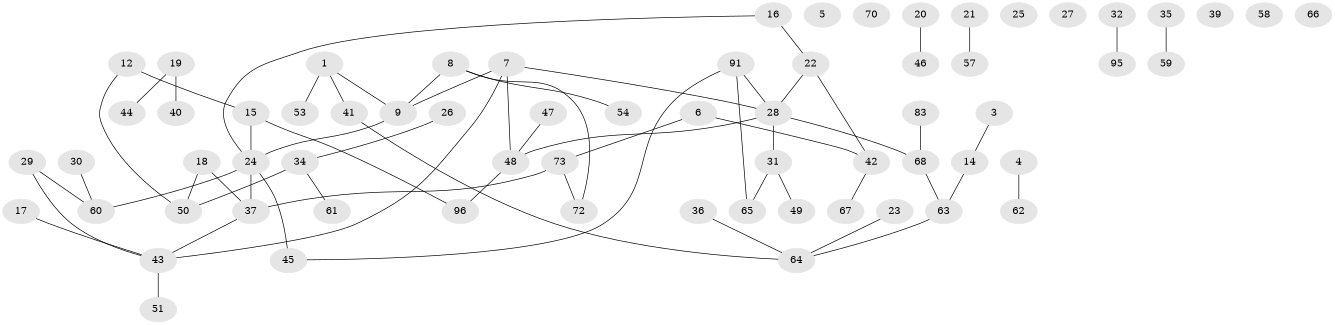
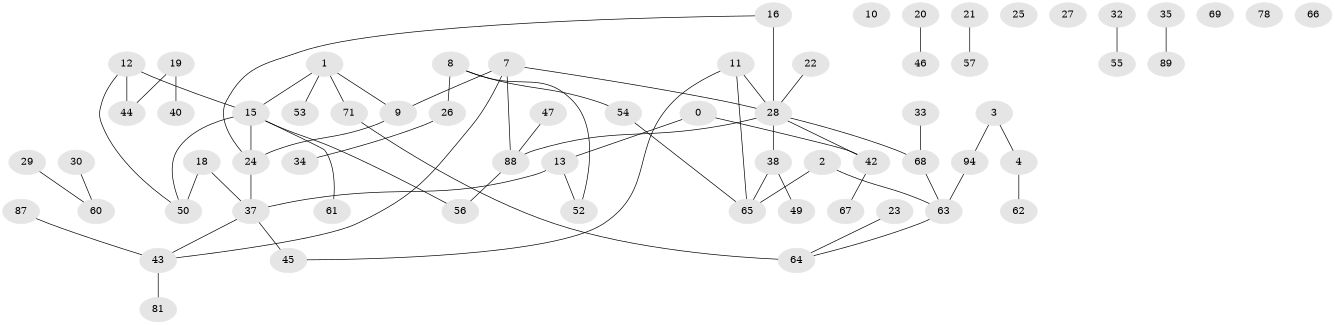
(822, 15) -> none
(872, 15) -> (872, 15)
(1215, 15) -> (1215, 15)
(1264, 15) -> (1264, 15)
(792, 40) -> (773, 64)
(736, 64) -> (736, 64)
(1117, 64) -> (1117, 64)
(1166, 64) -> (1166, 64)
none -> (127, 89)
none -> (288, 89)
(424, 89) -> (449, 84)
(349, 113) -> (349, 113)
(698, 113) -> (698, 113)
(841, 113) -> (822, 138)
(921, 113) -> (921, 113)
none -> (1007, 138)
(511, 162) -> (511, 162)
(560, 162) -> (560, 162)
none -> (685, 162)
(773, 162) -> (773, 162)
none -> (822, 162)
(970, 162) -> (970, 162)
(316, 187) -> (318, 146)
(243, 188) -> (182, 144)
(176, 191) -> none
(279, 209) -> (270, 236)
(21, 211) -> (21, 211)
(460, 211) -> (460, 211)
(579, 211) -> (579, 211)
(698, 211) -> none
(77, 228) -> none
(158, 310) -> (158, 310)
